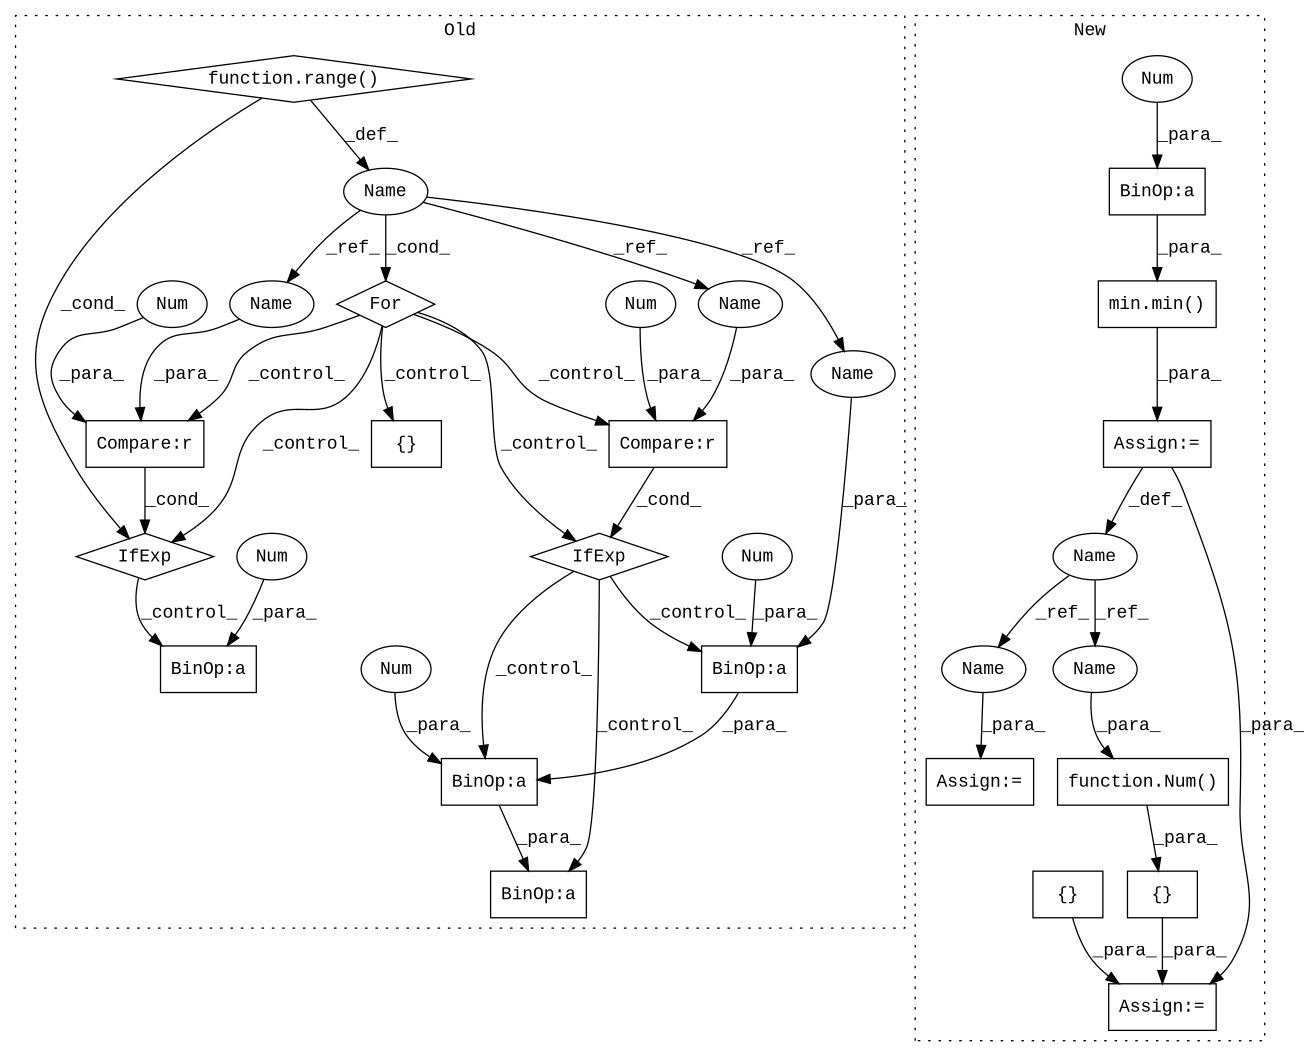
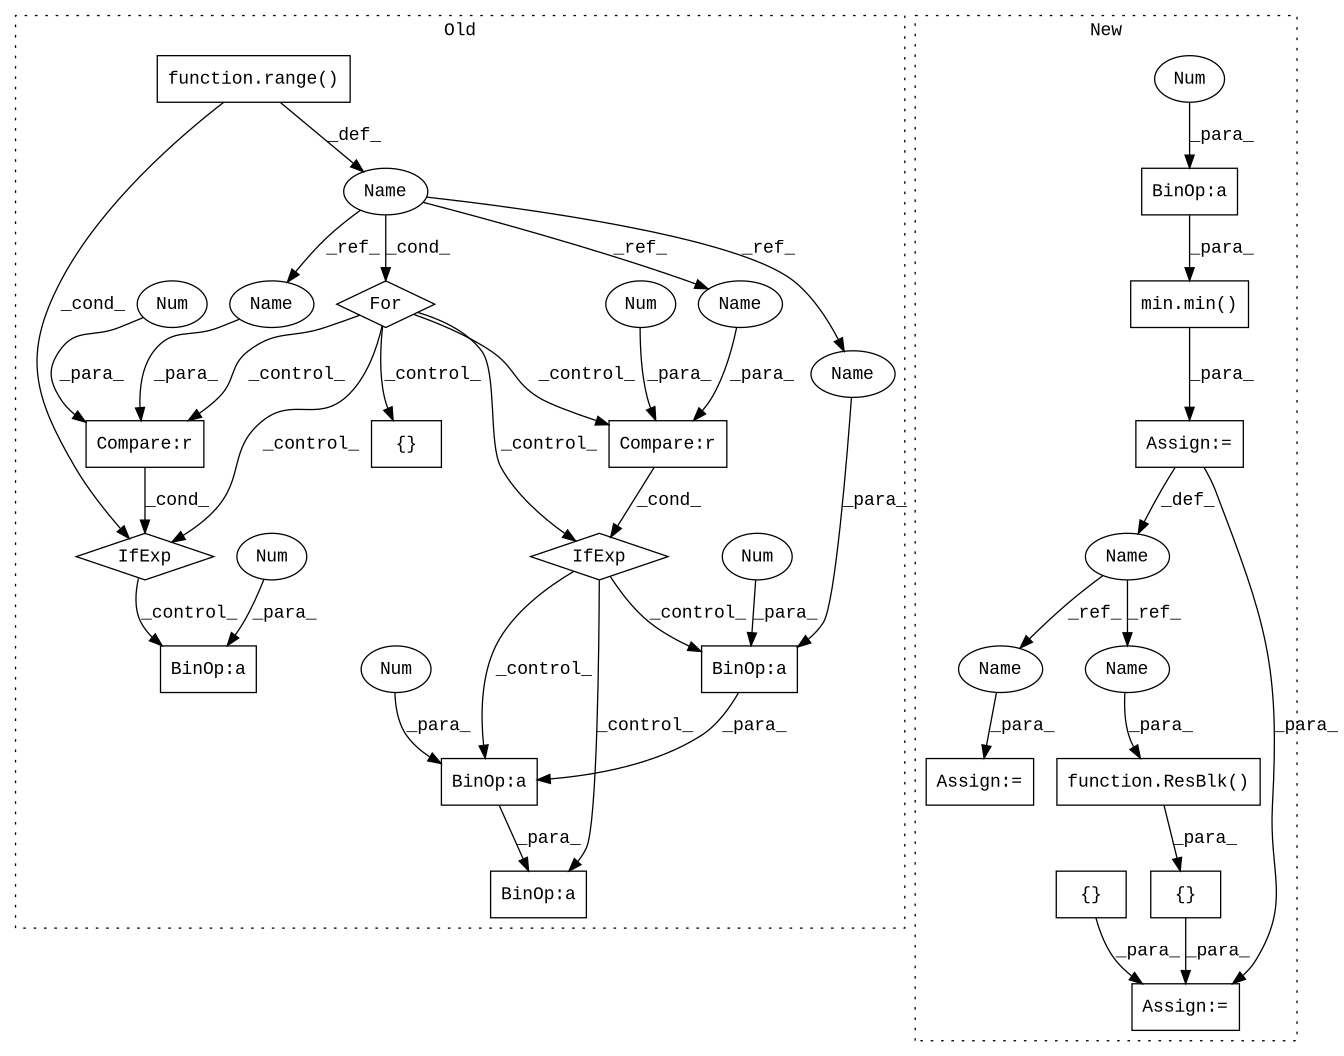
(294, 79) -> (254, 79)
(1143, 782) -> (1159, 782)
